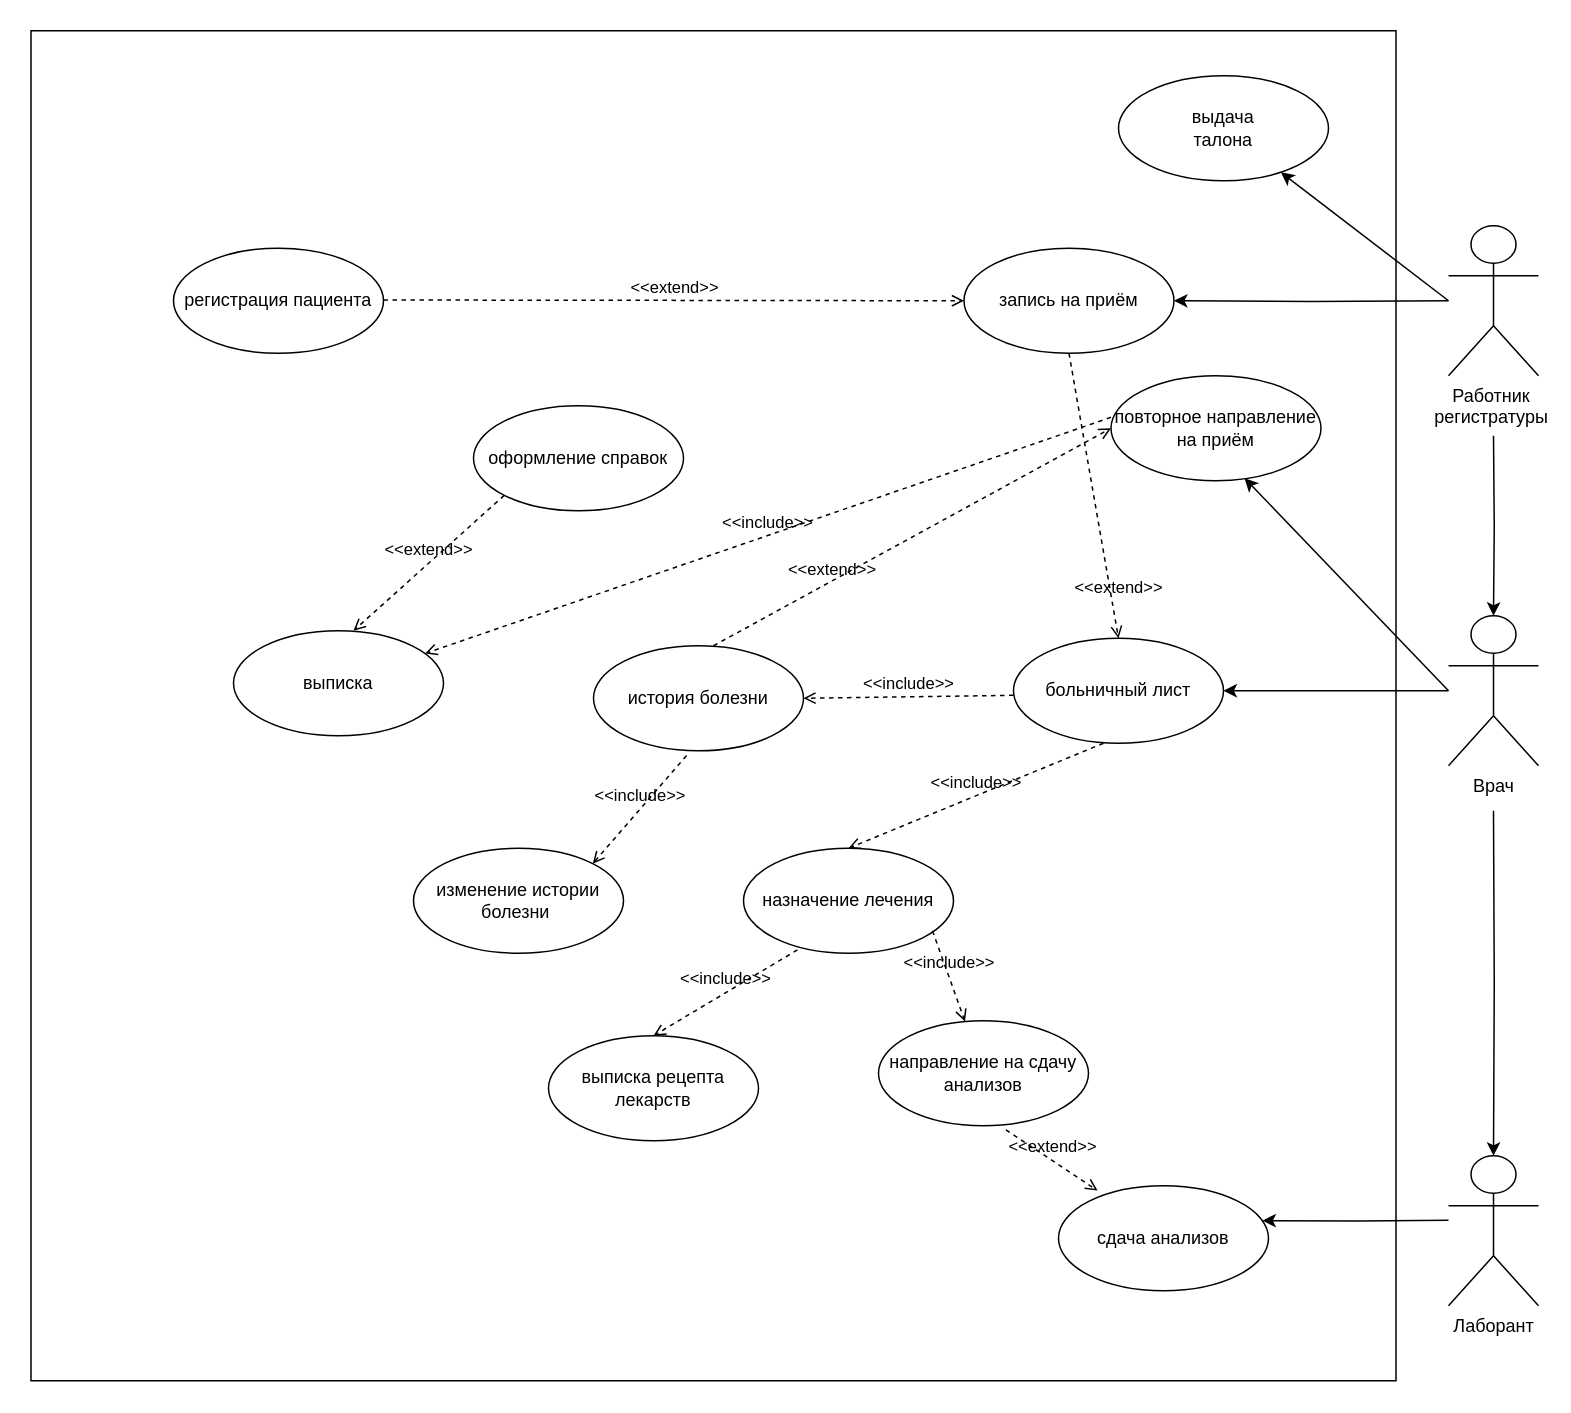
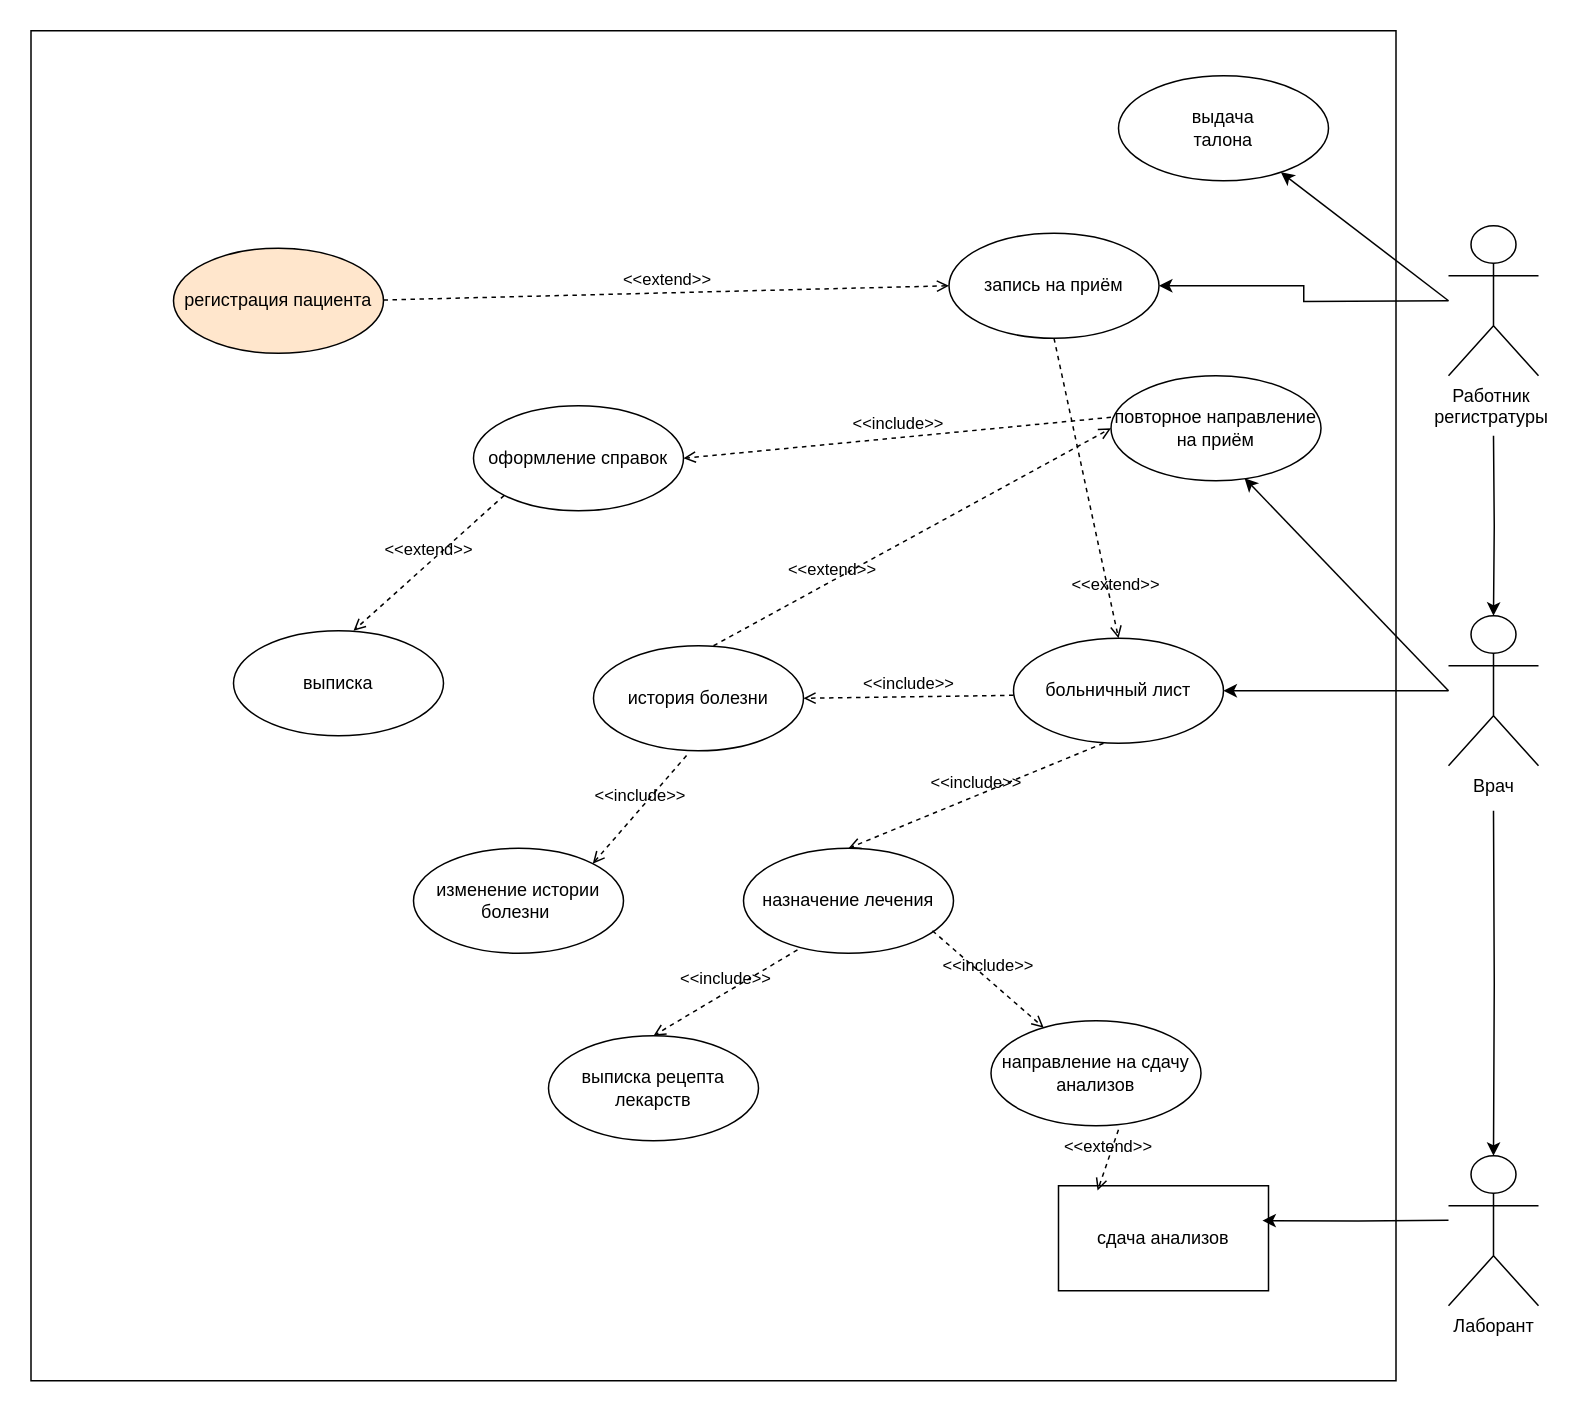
(278, 301) -> (278, 301)
(1069, 301) -> (1054, 286)
(769, 535) -> (899, 438)
(983, 1073) -> (1096, 1073)
(1163, 1238) -> (1163, 1238)
